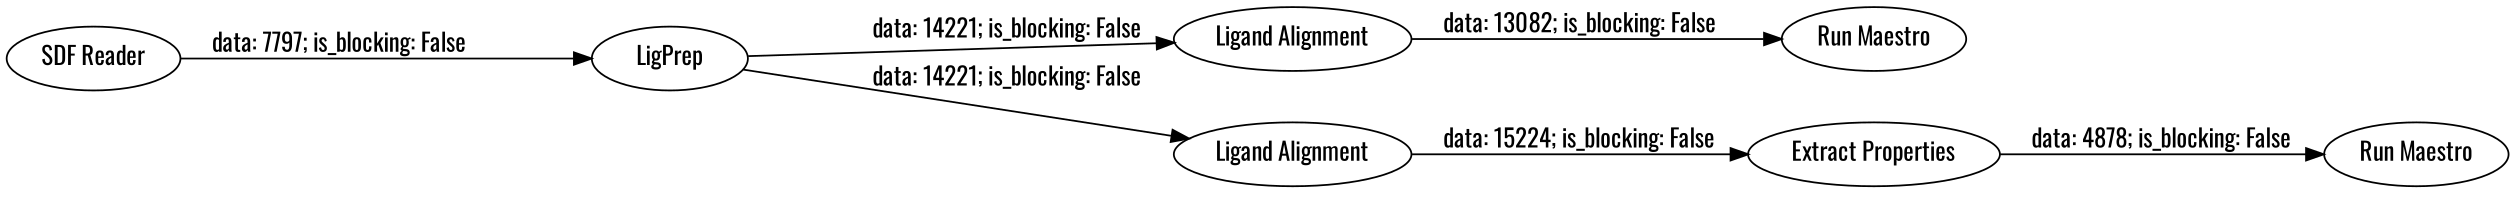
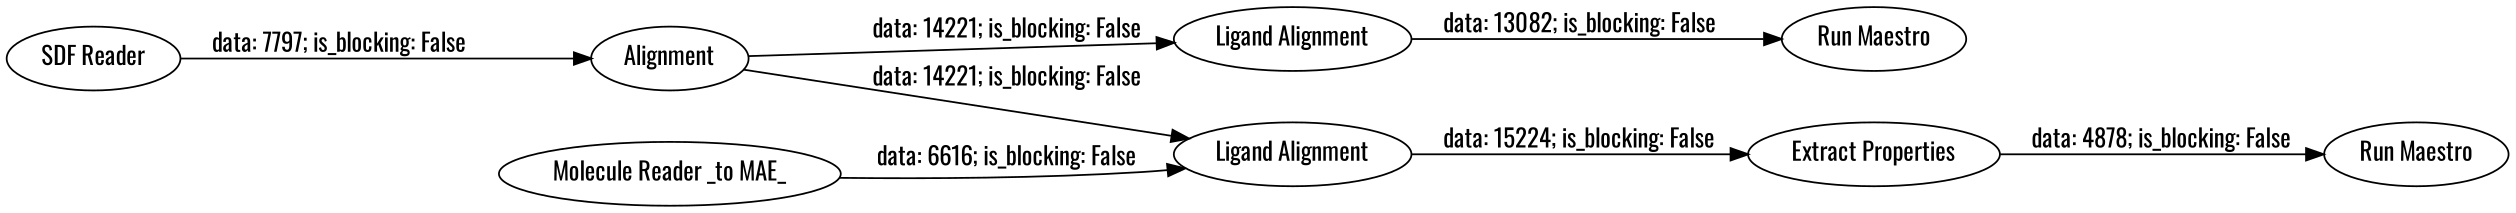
(670, 59) -> (670, 59)
none -> (670, 174)
